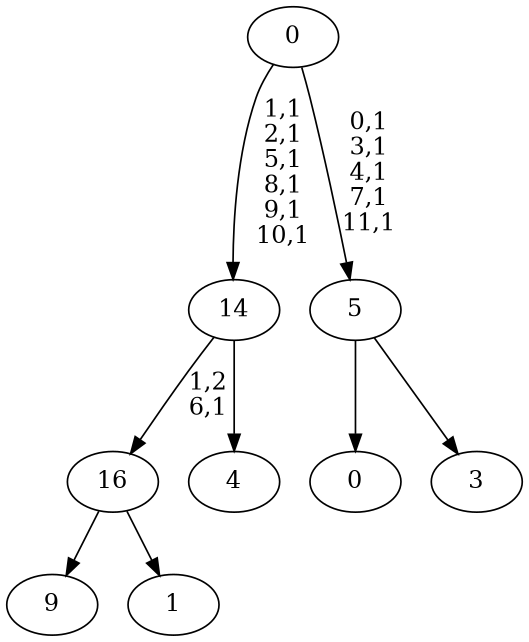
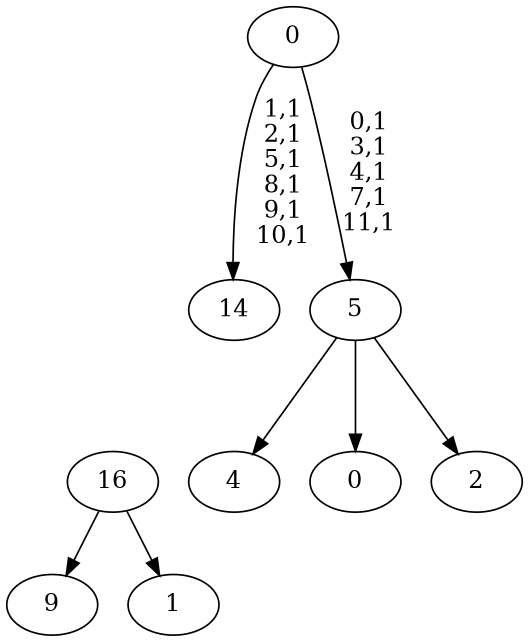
(234, 387) -> (300, 389)
(176, 388) -> none
(477, 482) -> (477, 482)
